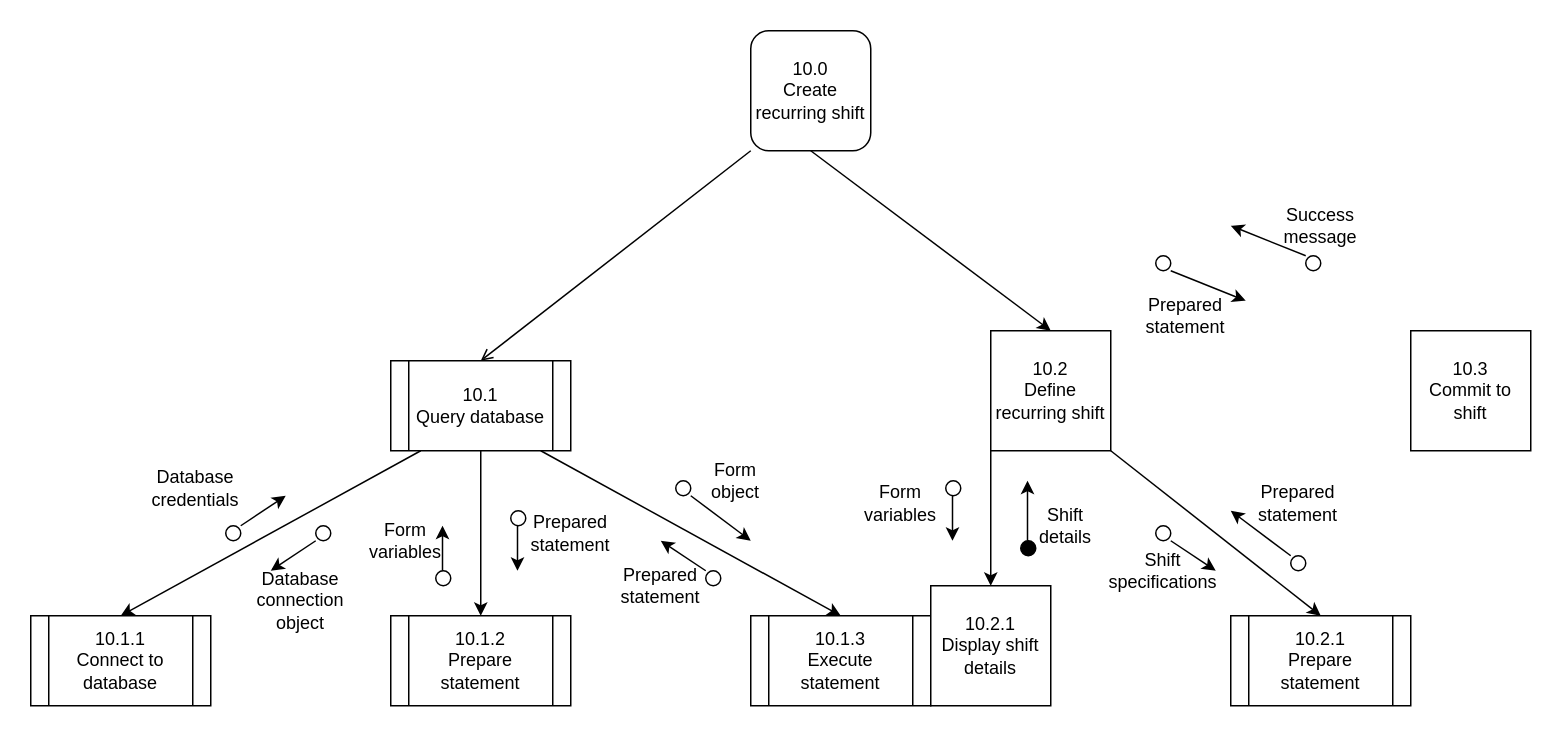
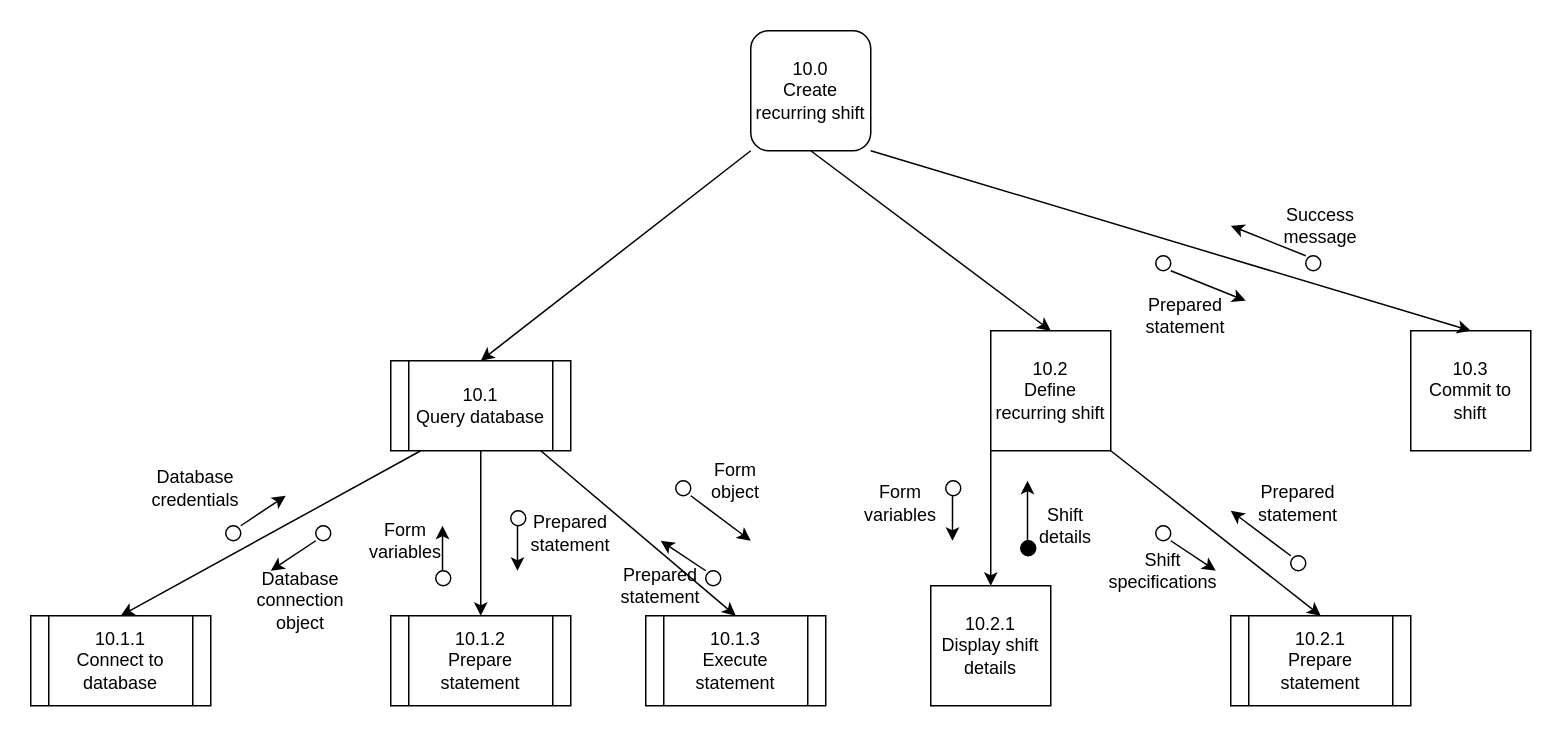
none -> (1166, 239)
(488, 355) -> (490, 354)
(841, 661) -> (736, 661)
